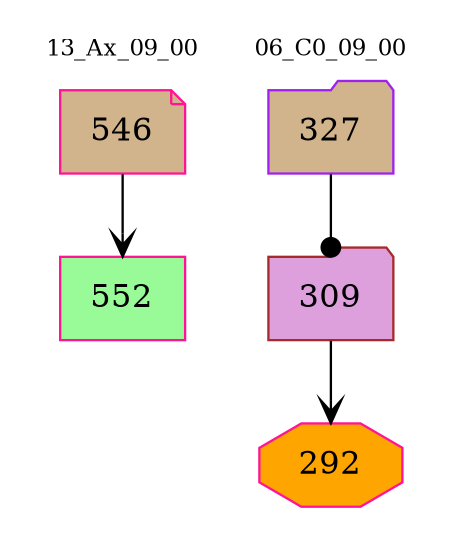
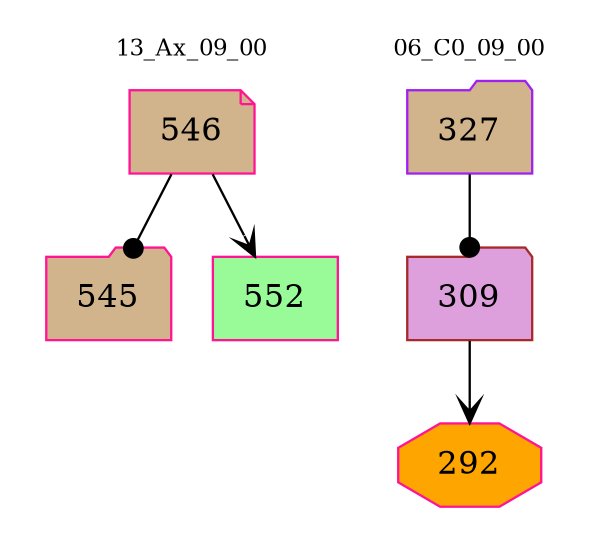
none -> (109, 298)
